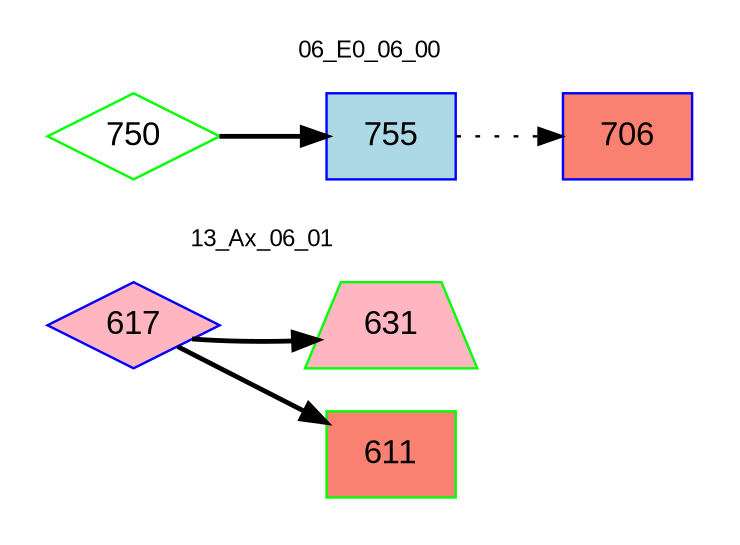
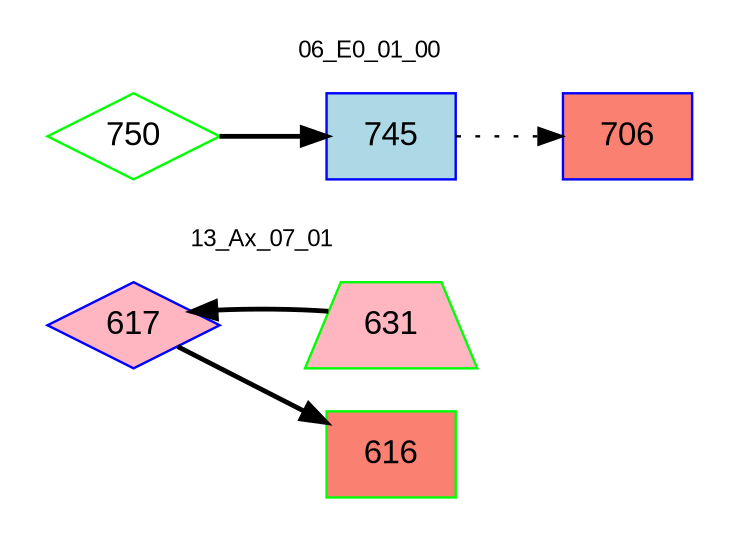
(370, 51) -> (370, 51)
(391, 136) -> (391, 136)
(262, 240) -> (262, 240)
(243, 341) -> (272, 309)
(391, 454) -> (391, 454)
